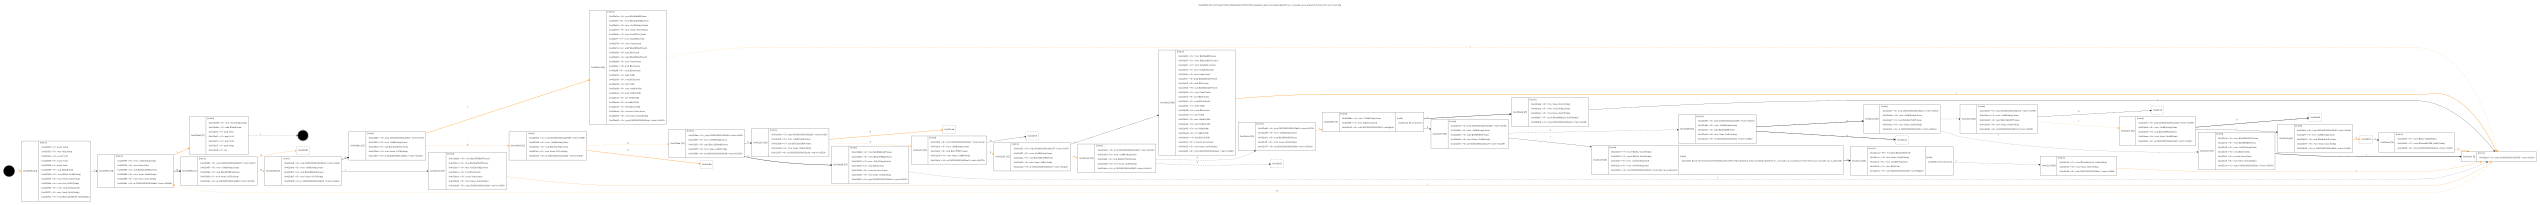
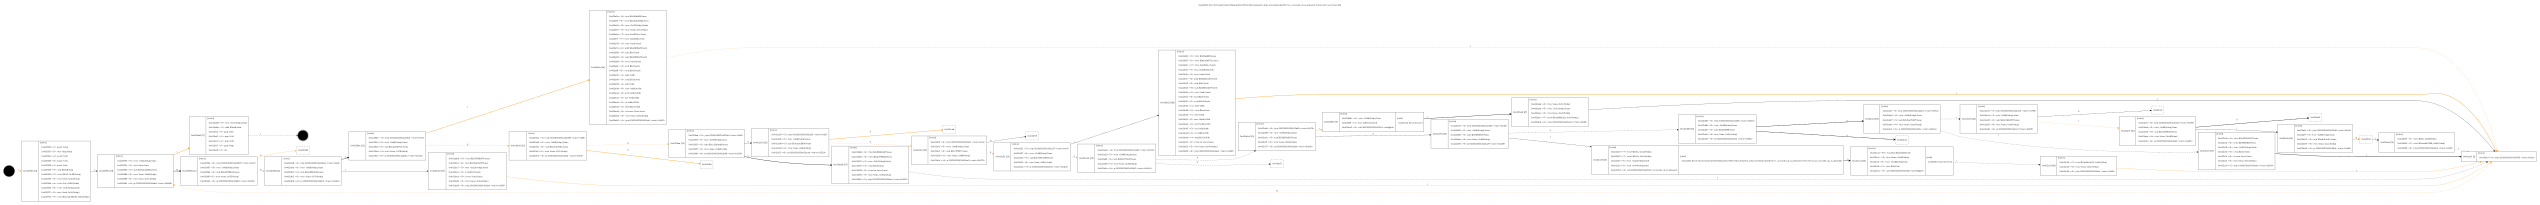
(1427, 129) -> (1373, 136)
(2461, 150) -> (2461, 150)
